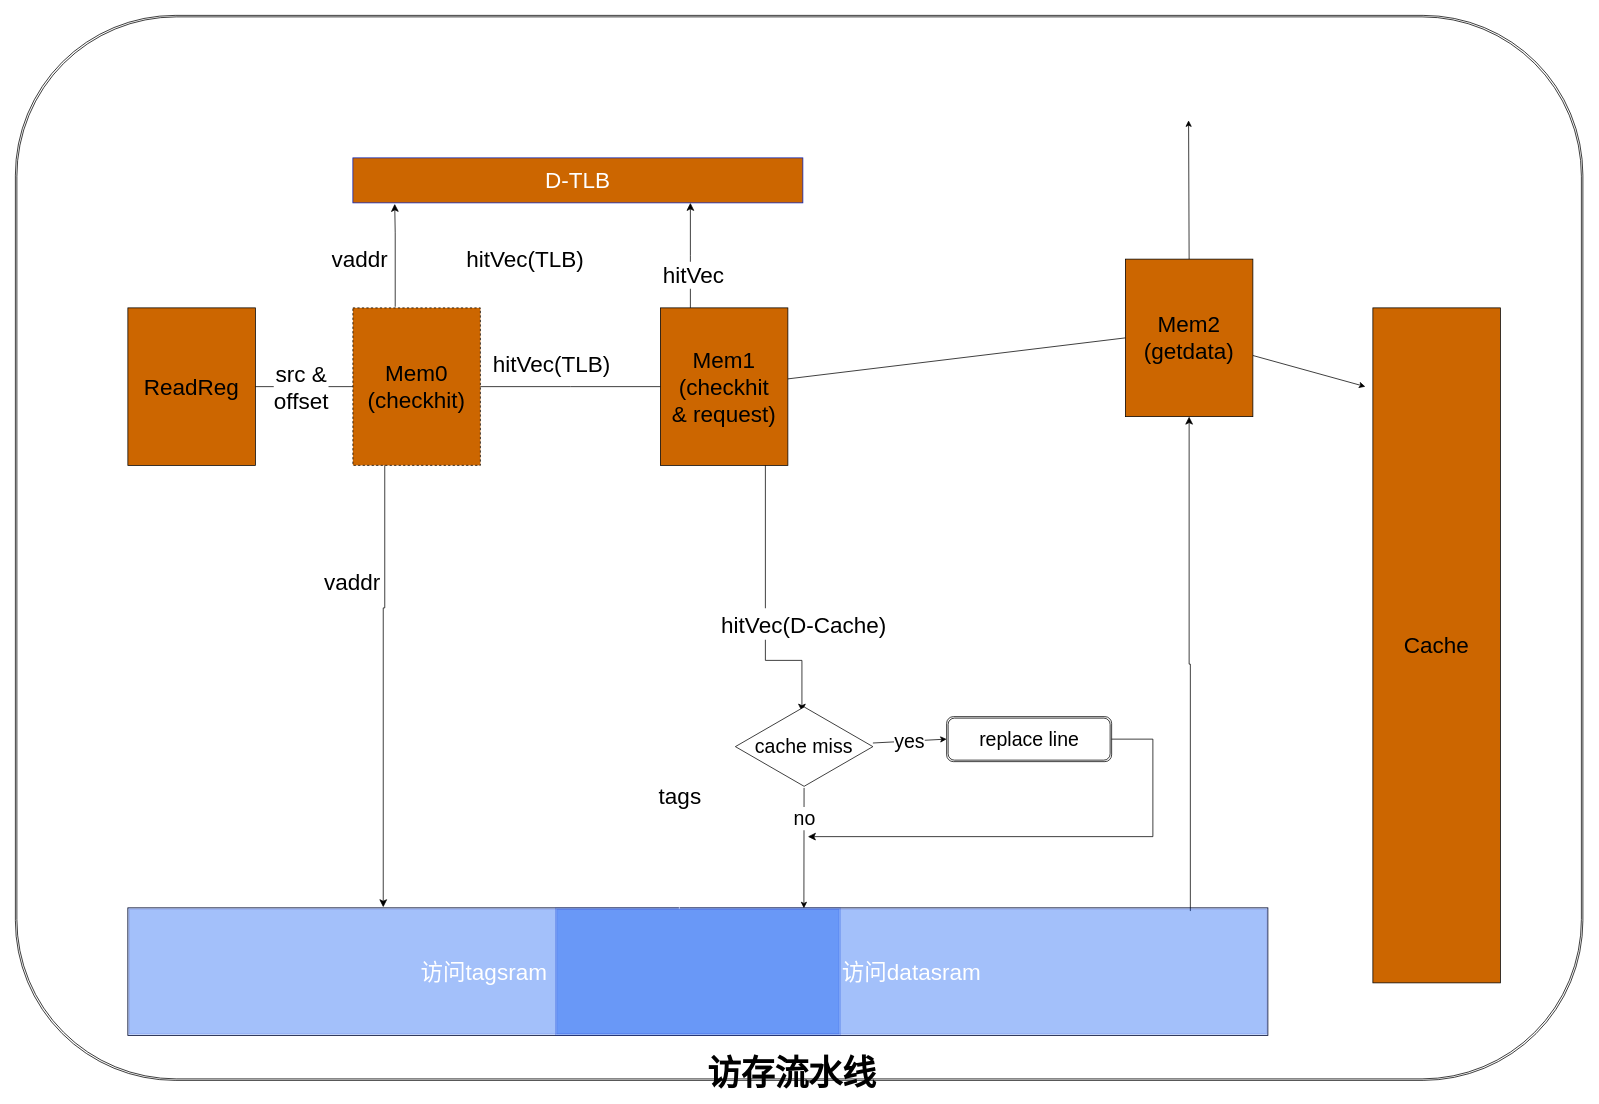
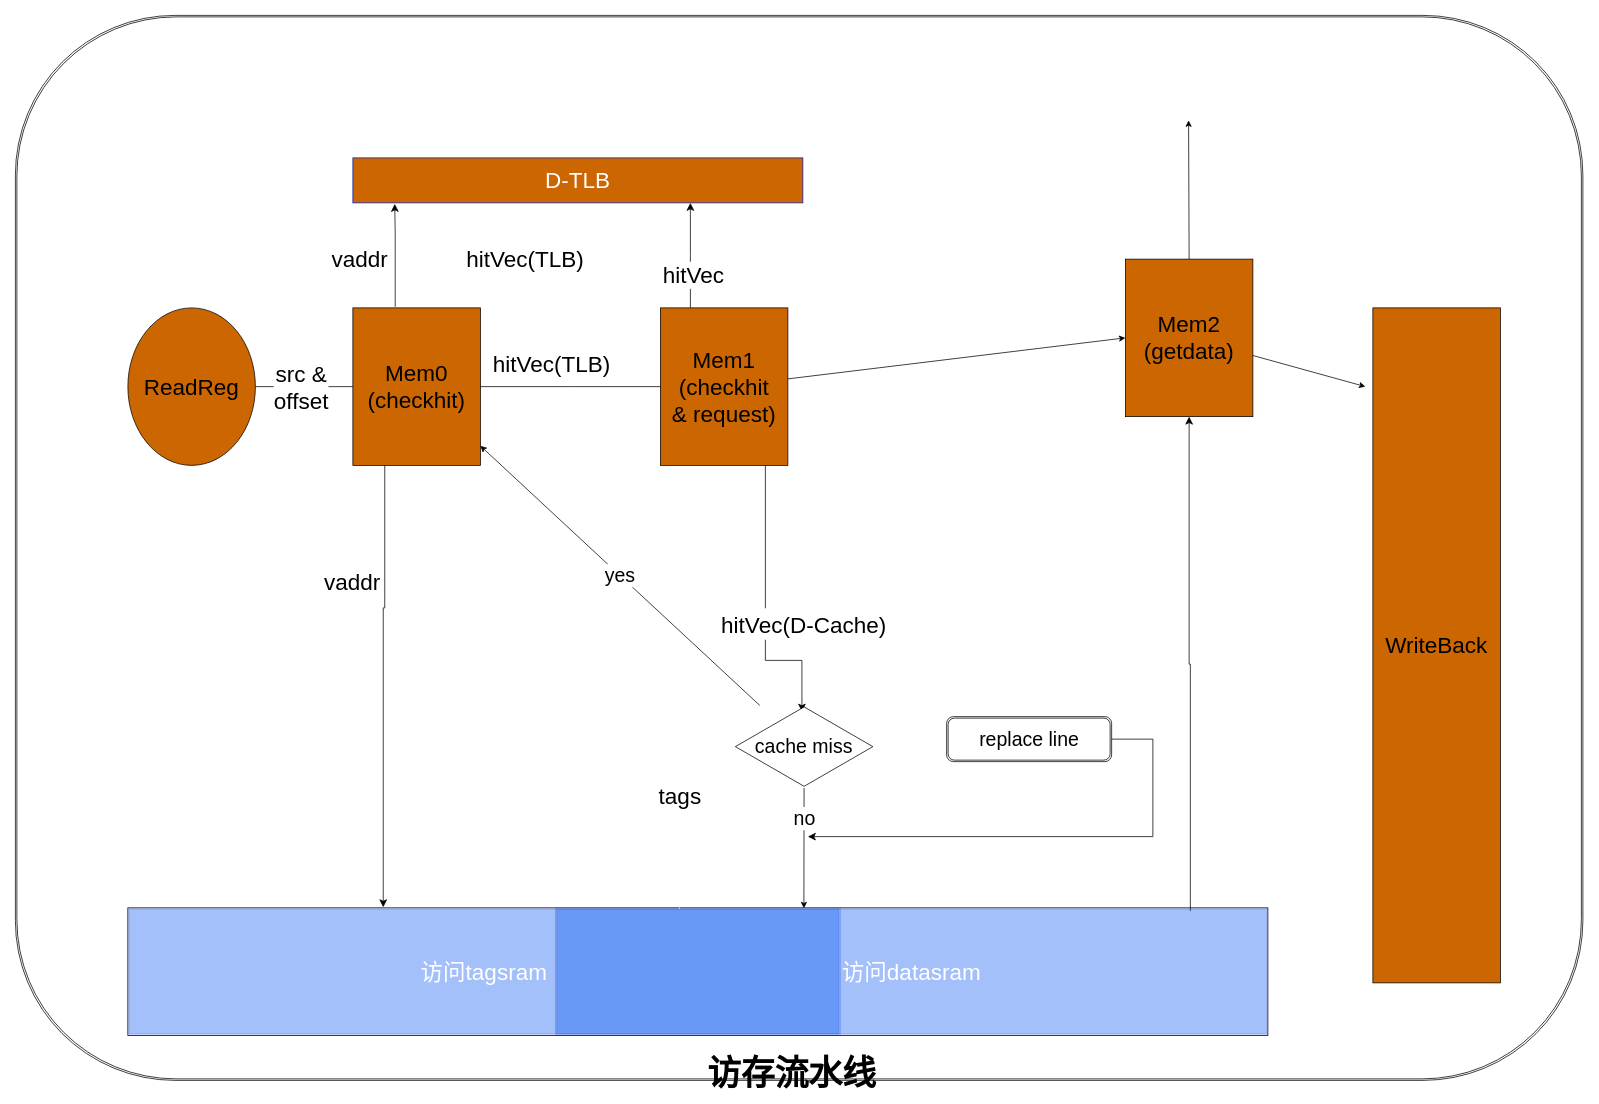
(1121, 338) -> (1119, 339)
(192, 387) -> (192, 387)
(417, 387) -> (417, 387)
(679, 628) -> (679, 628)
(1437, 645) -> (1437, 645)
(908, 741) -> (697, 647)
